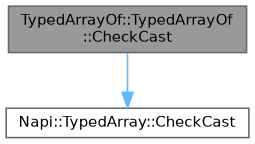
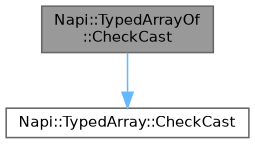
(128, 29) -> (128, 29)
